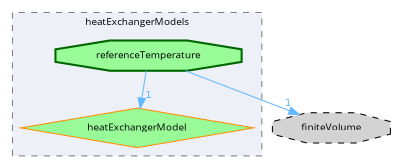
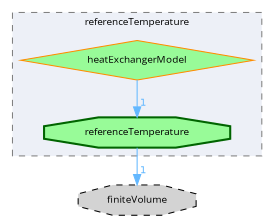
(137, 22) -> (137, 22)
(144, 84) -> (137, 93)
